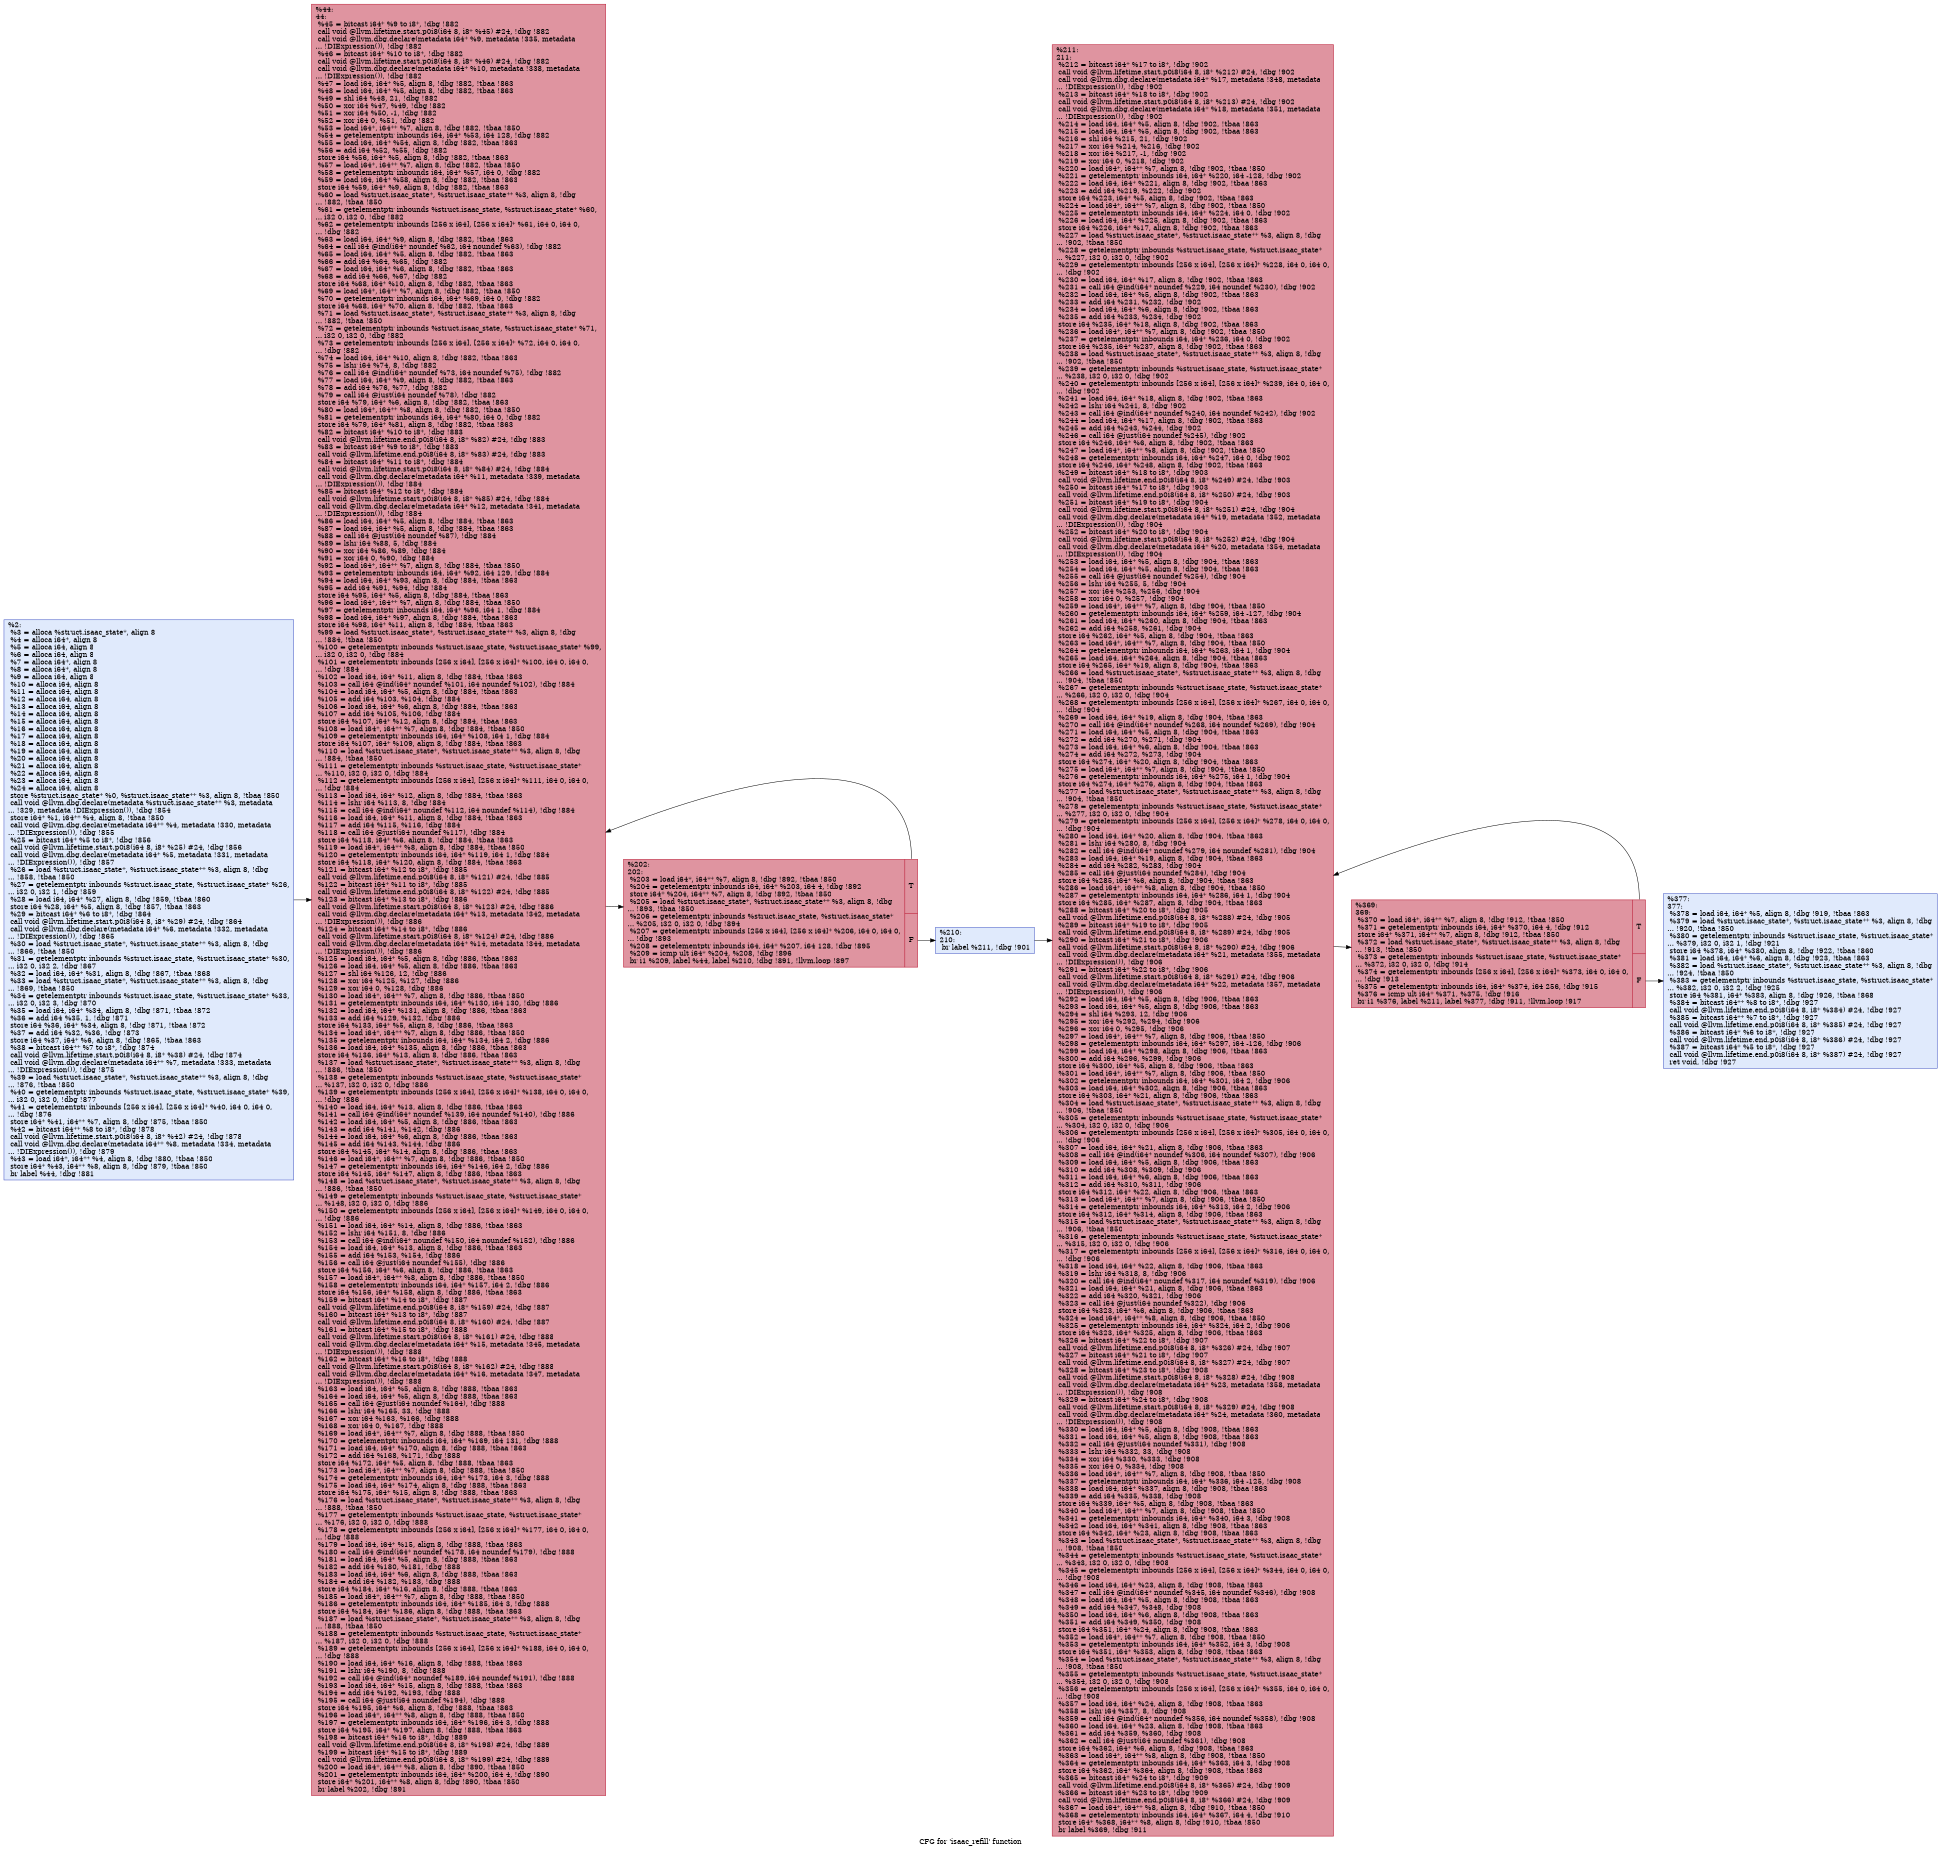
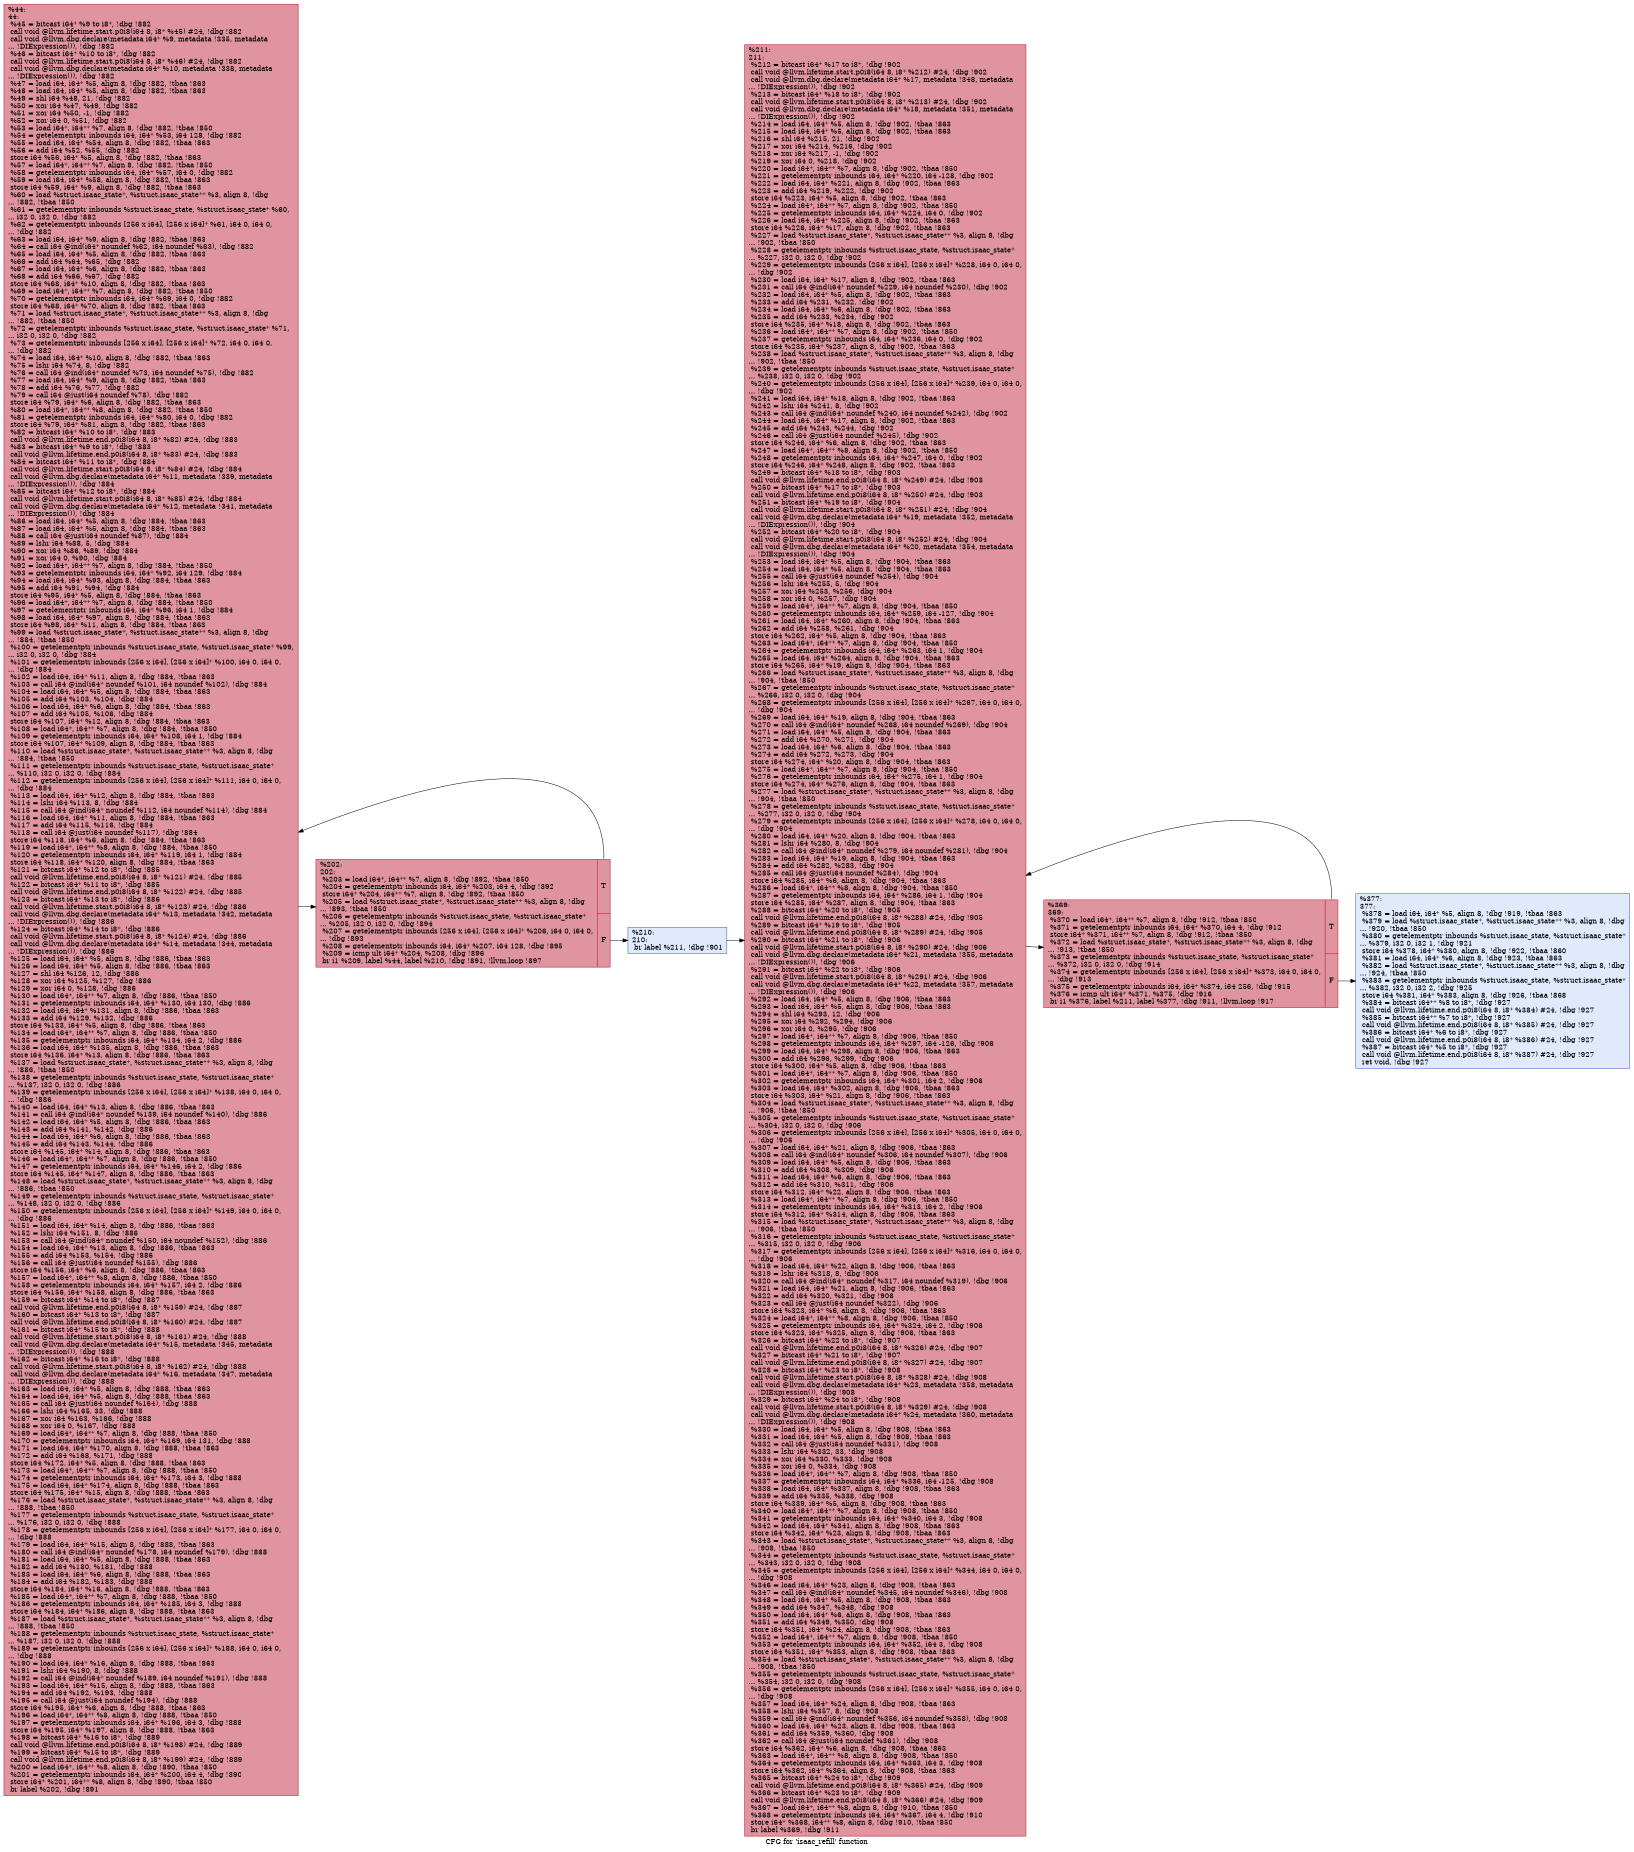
(149, 900) -> none
